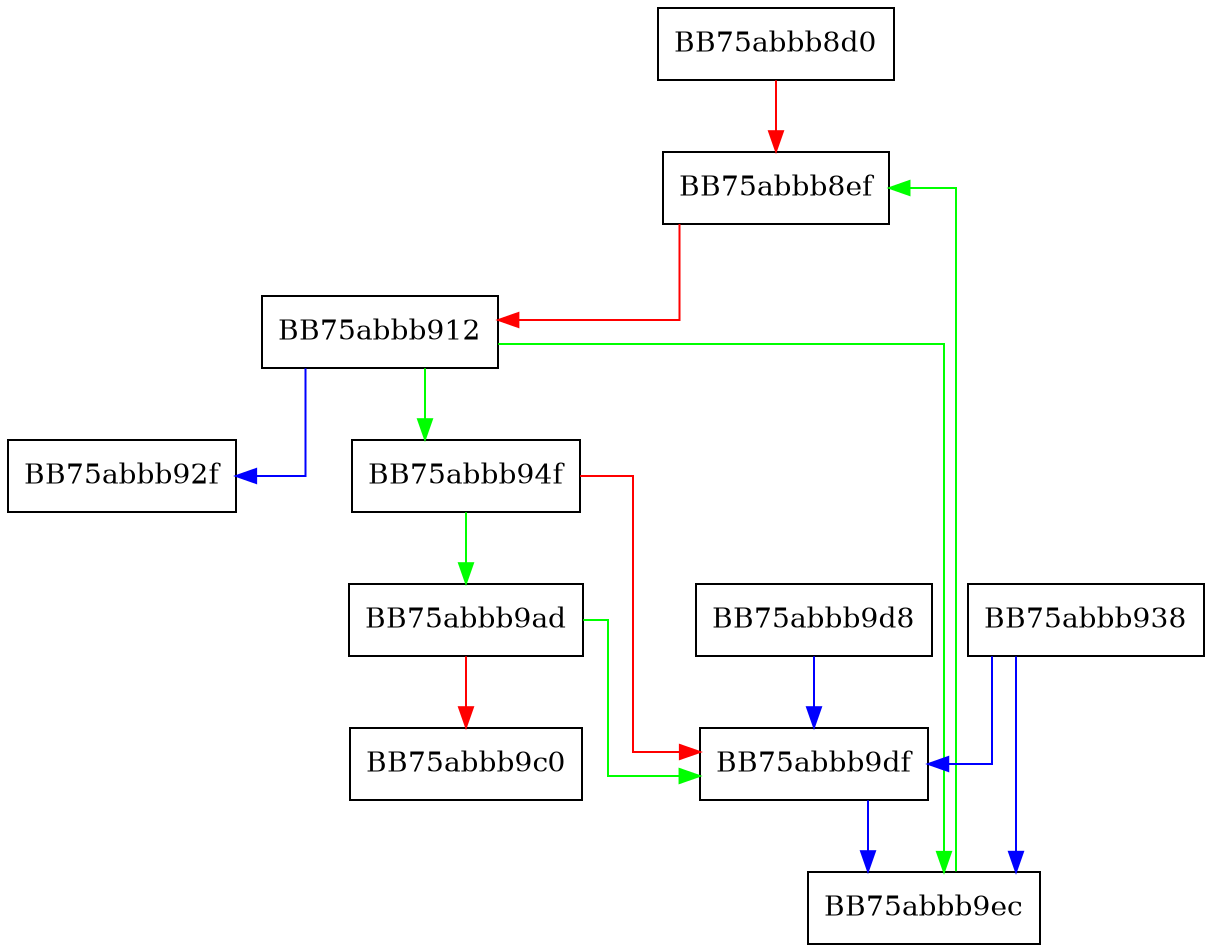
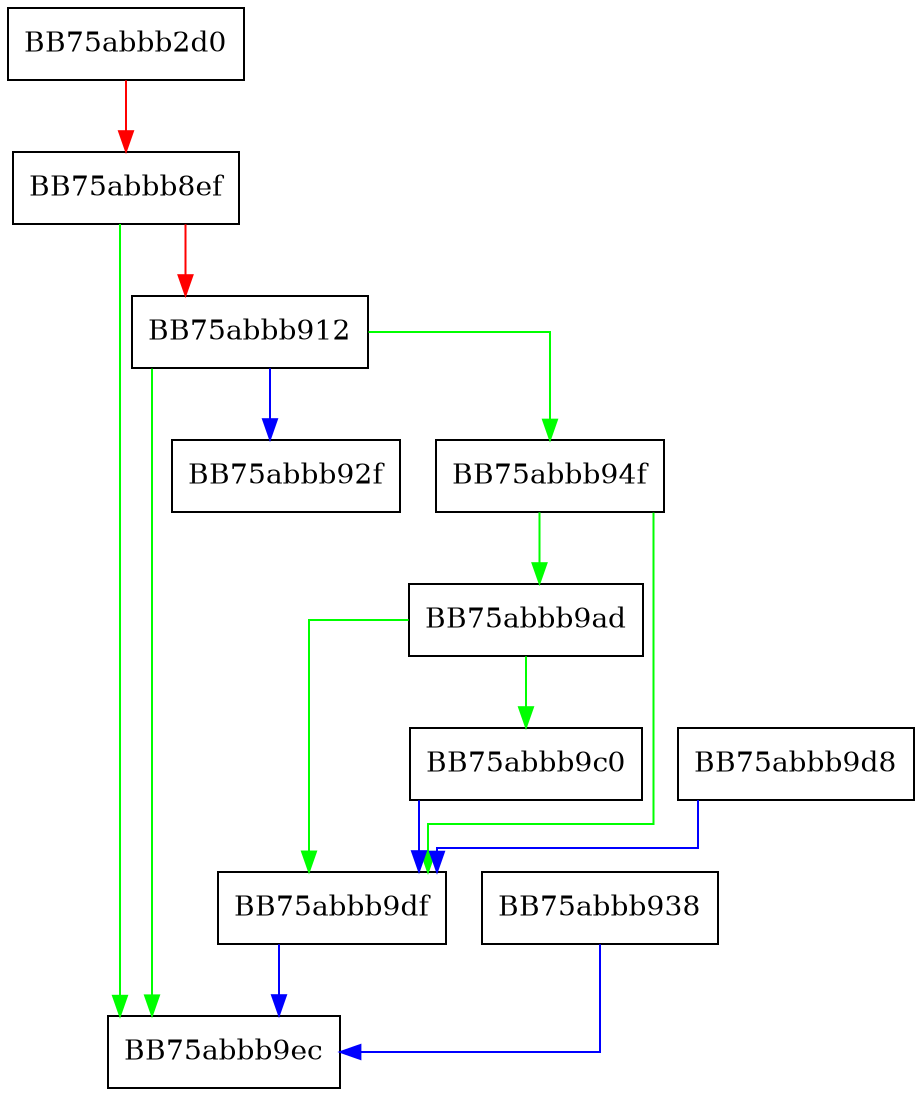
(776, 44) -> (126, 44)
(956, 506) -> (120, 610)
(633, 611) -> (654, 795)
(466, 682) -> (526, 682)
(992, 732) -> (419, 816)
